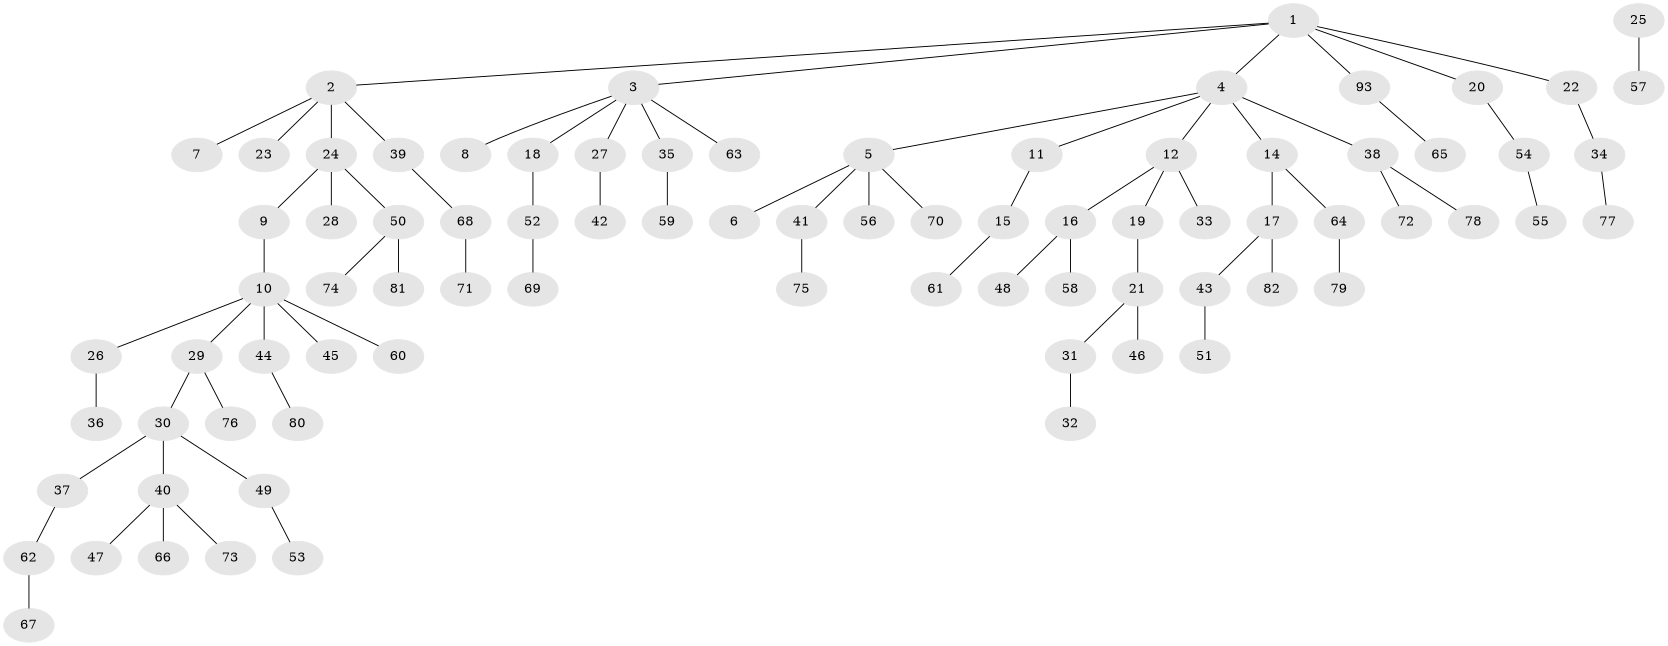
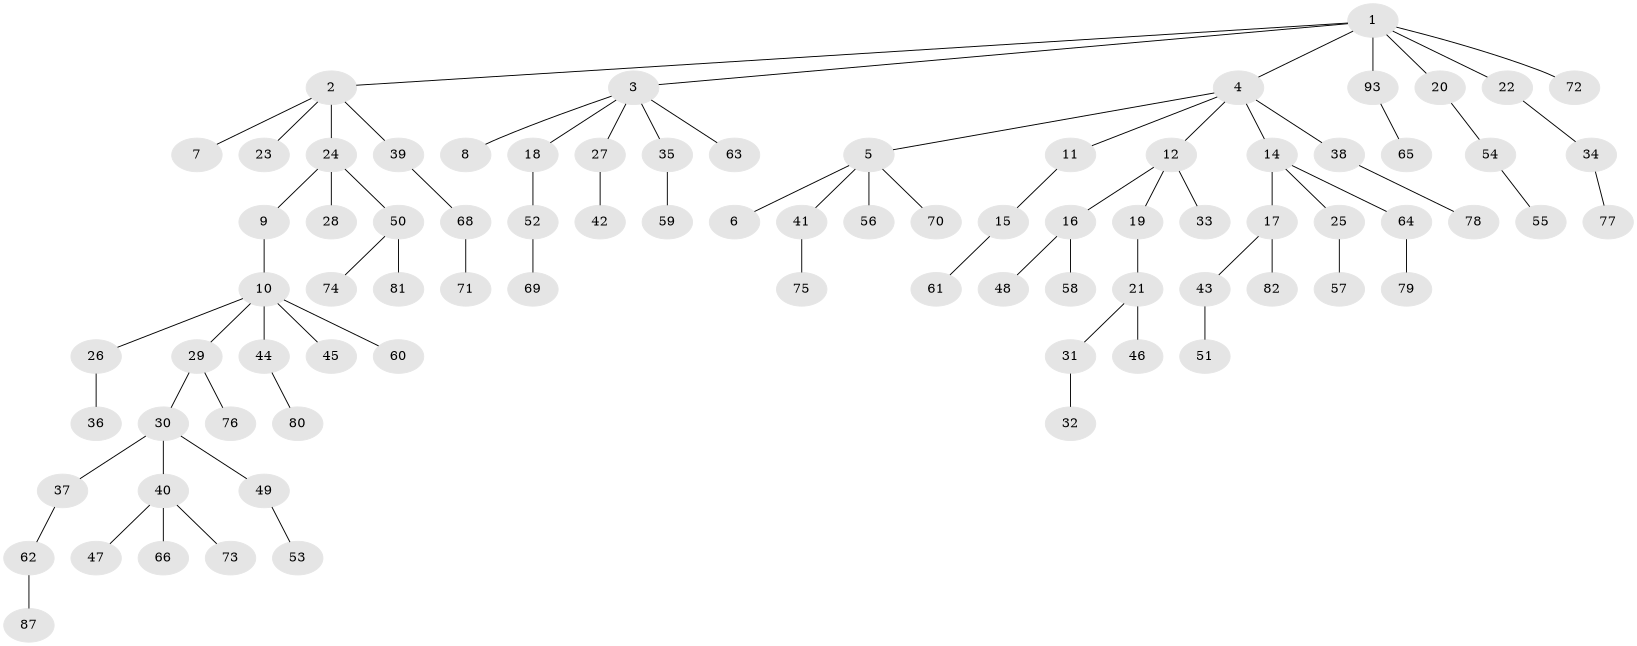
none -> (1306, 188)
(1390, 189) -> (1477, 49)
(29, 625) -> (29, 625)
